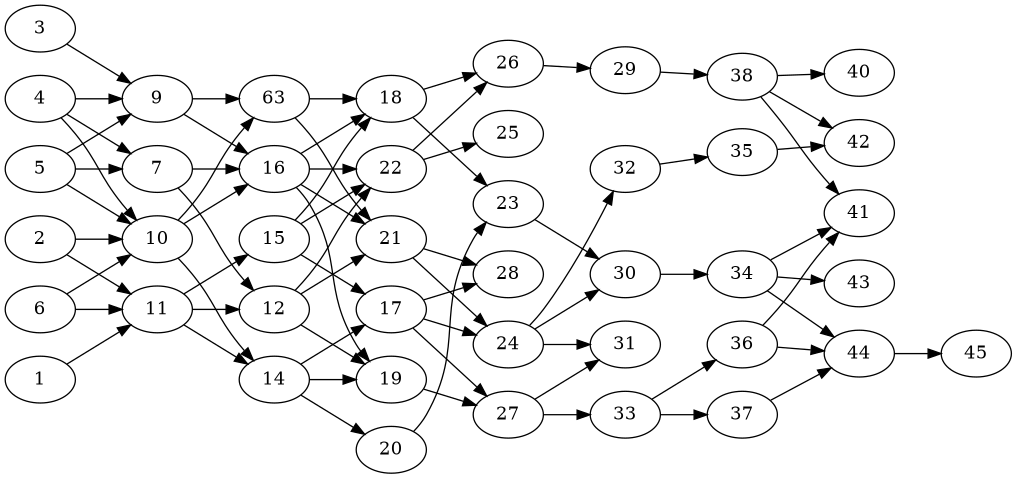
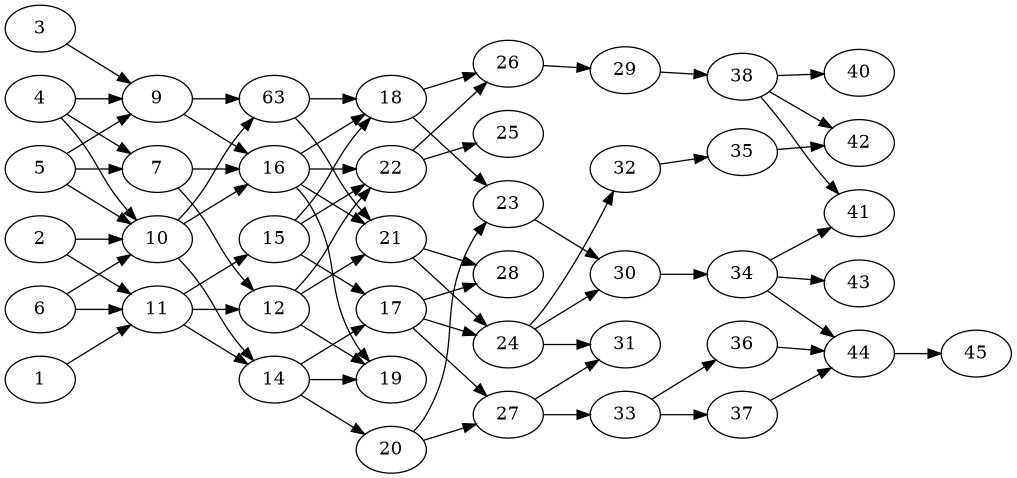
(795, 287) -> none
(445, 396) -> (444, 434)
